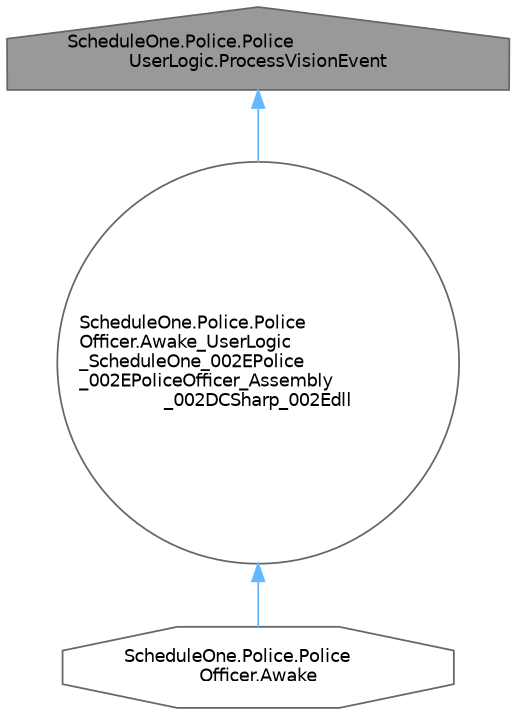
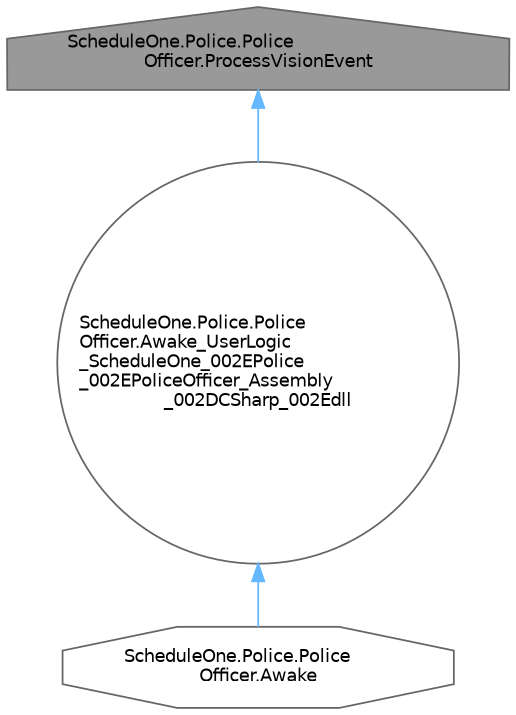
(258, 53) -> (258, 53)
